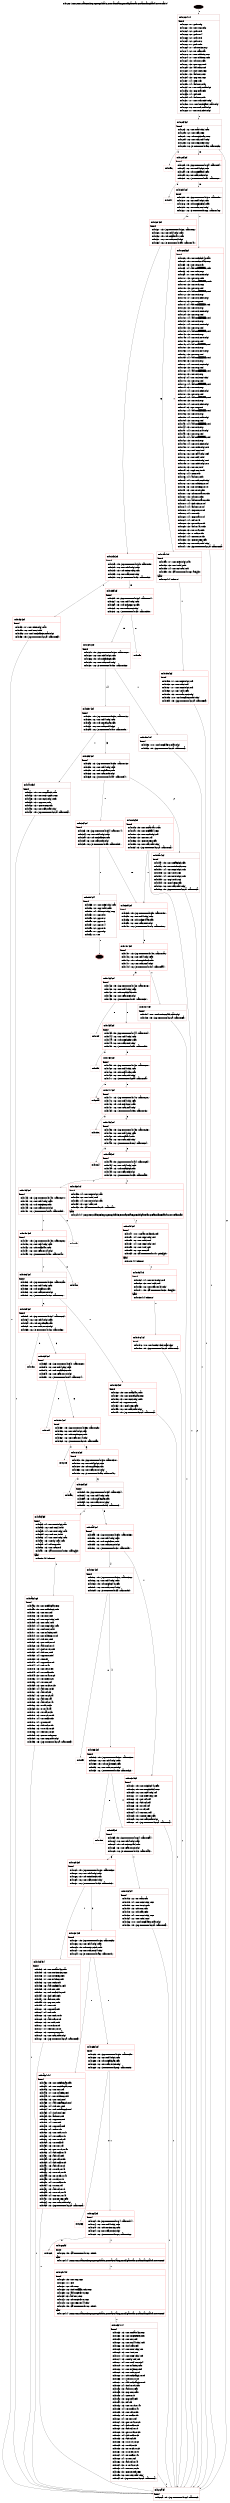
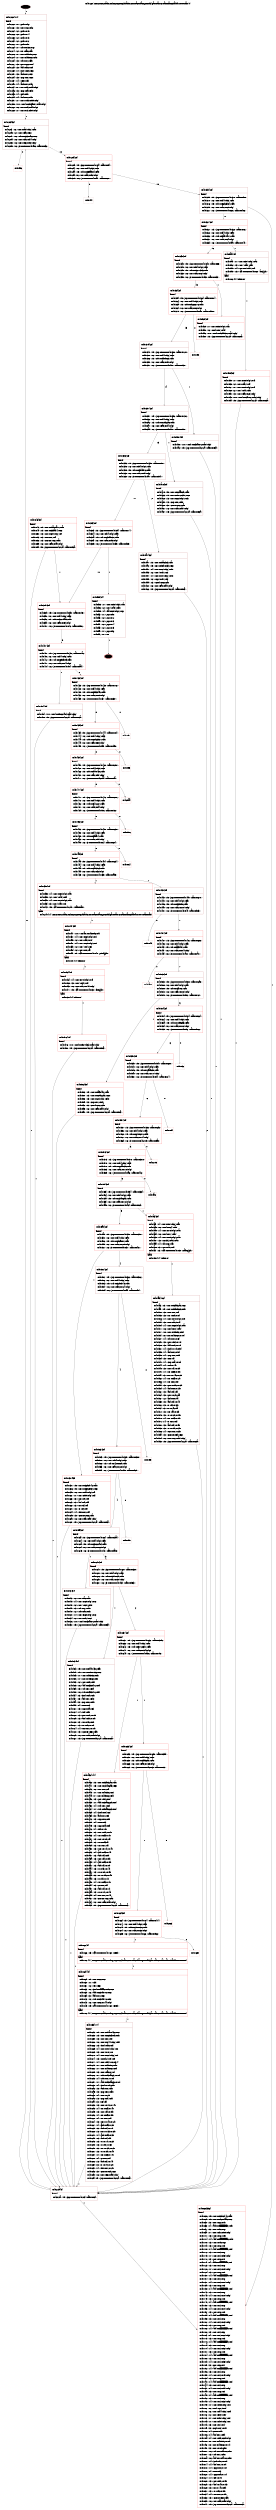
(210, 1521) -> (138, 2265)
